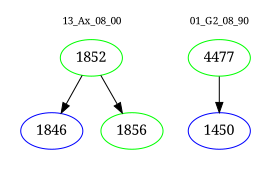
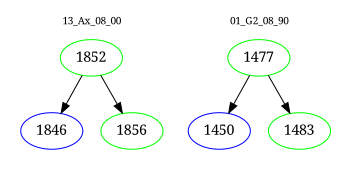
(219, 58) -> (259, 58)
none -> (300, 131)
